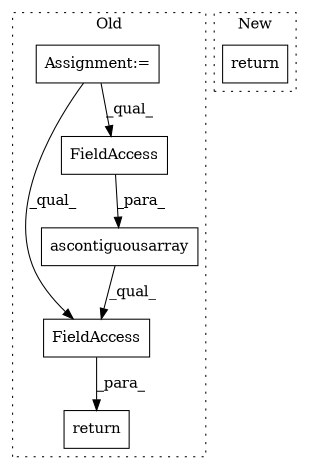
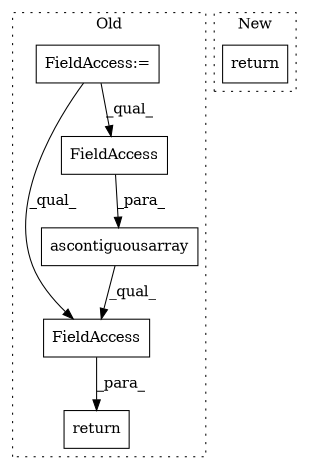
(98, 64) -> (98, 64)
